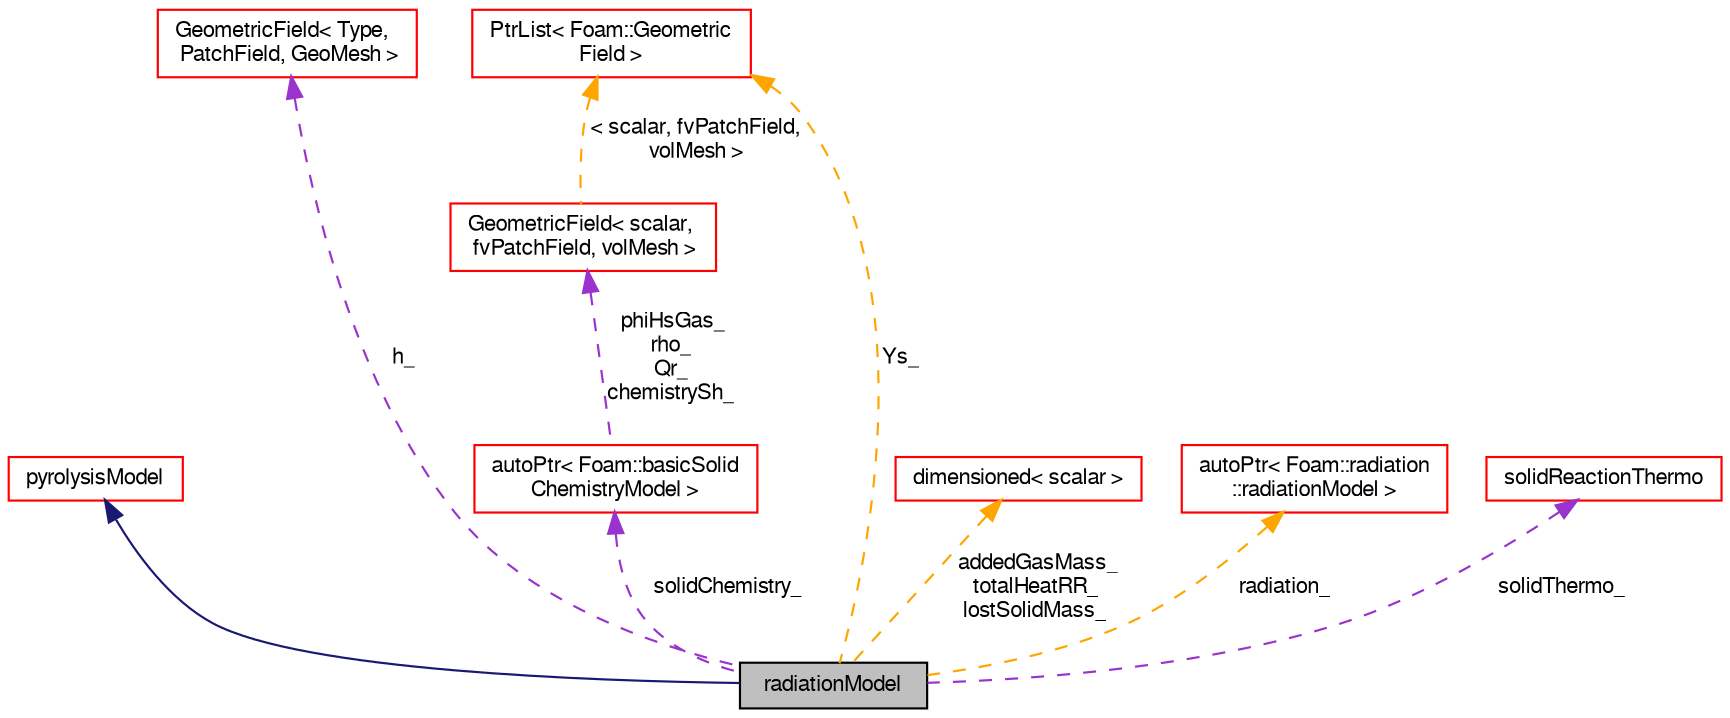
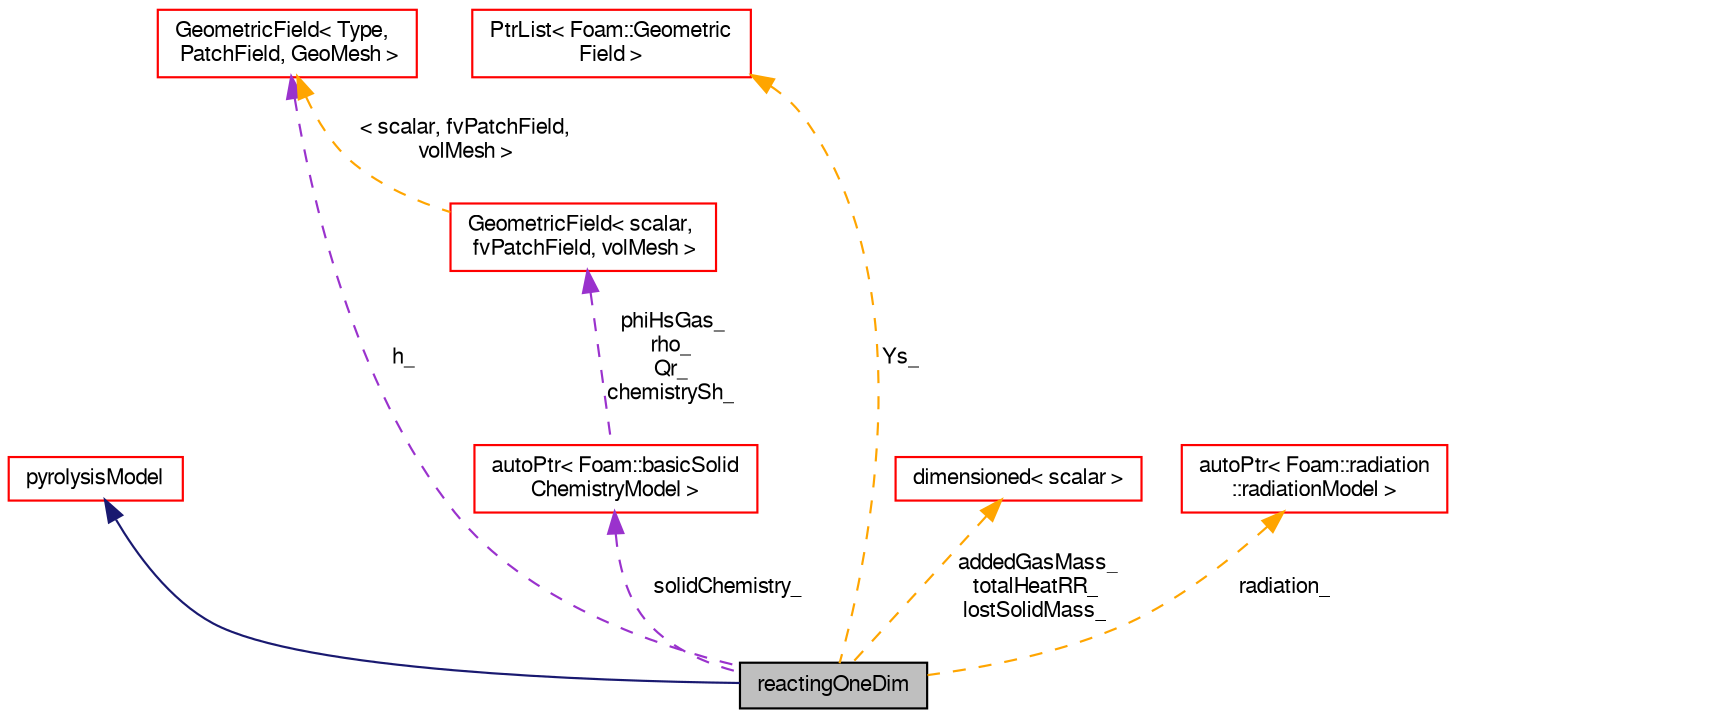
(581, 151) -> (364, 171)
(1604, 479) -> none
(834, 686) -> (834, 686)
